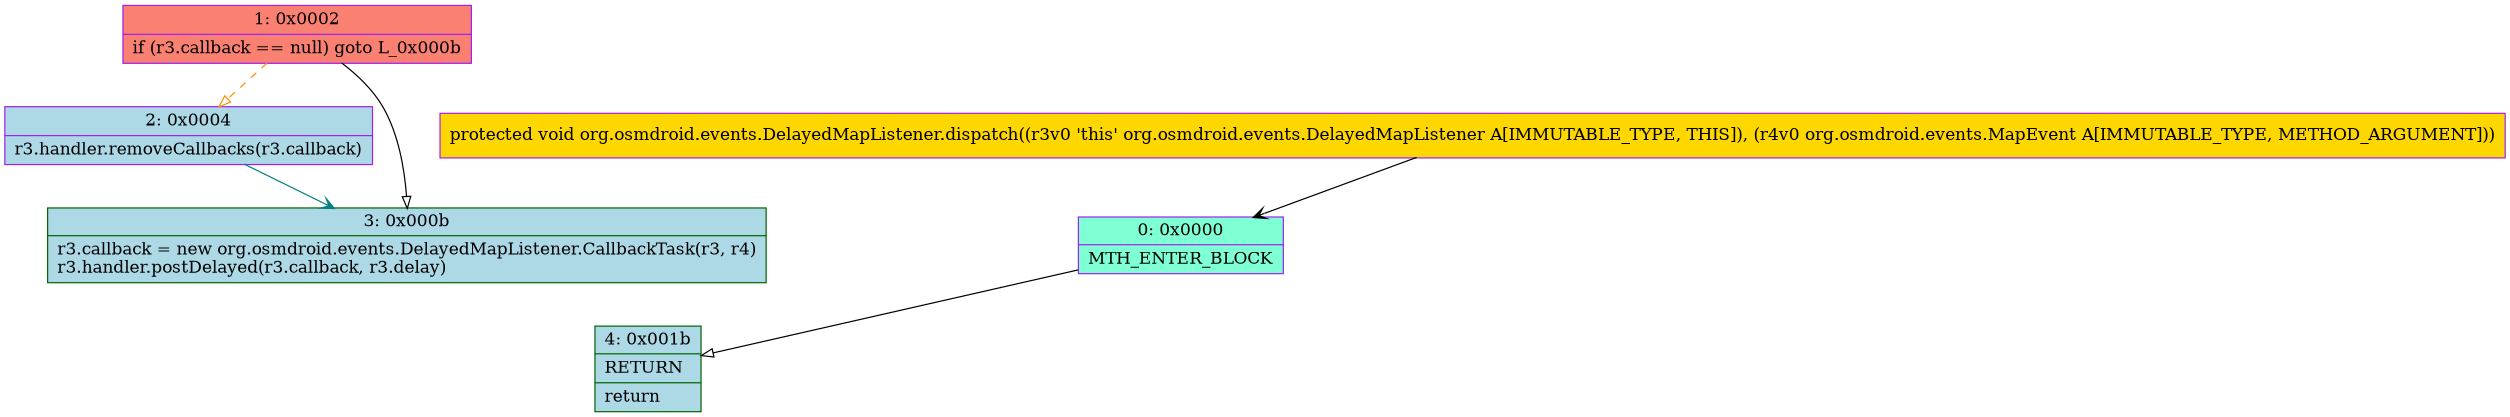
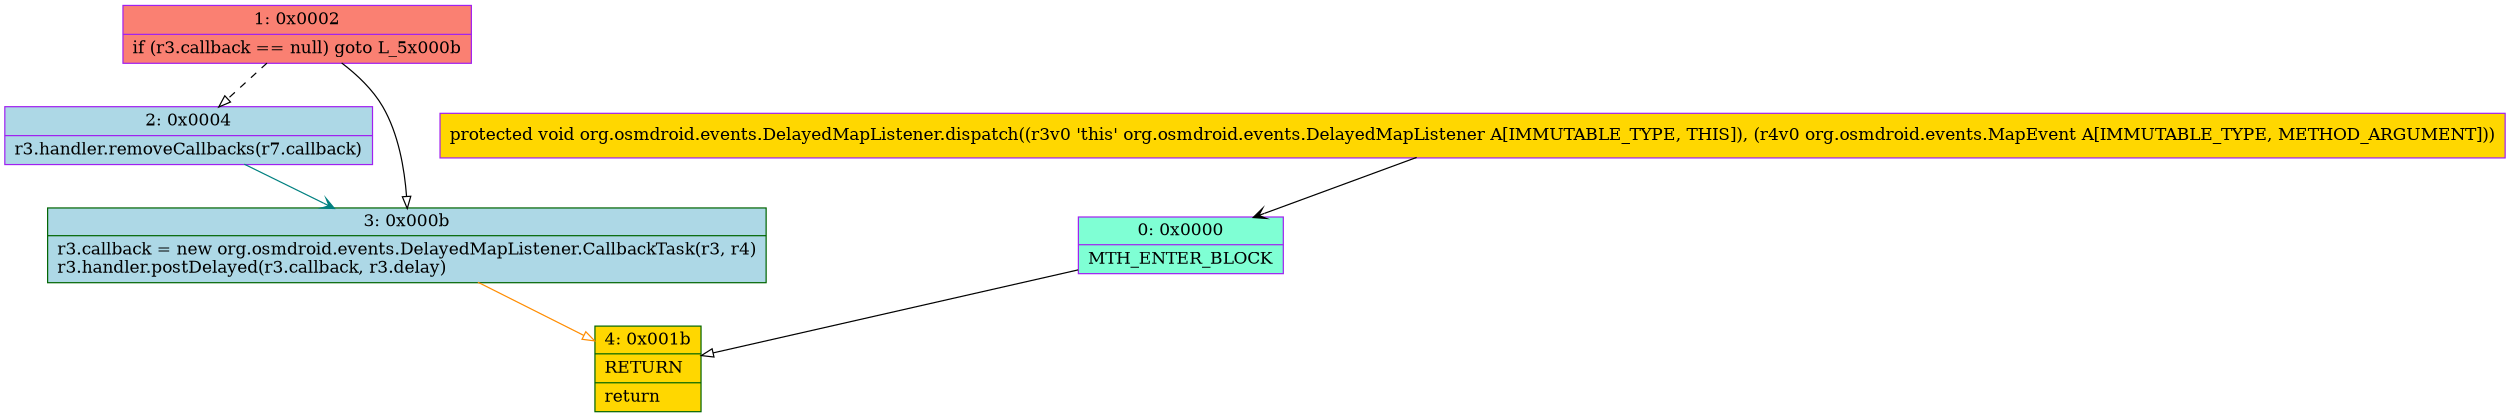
(297, 48) -> (297, 48)
(247, 81) -> (247, 81)
(189, 149) -> (189, 149)
none -> (531, 309)
(648, 369) -> (648, 369)
